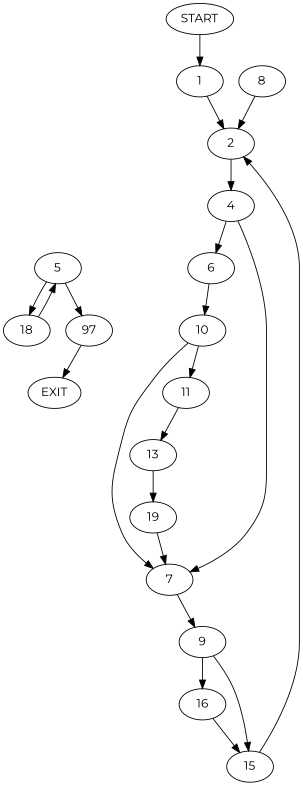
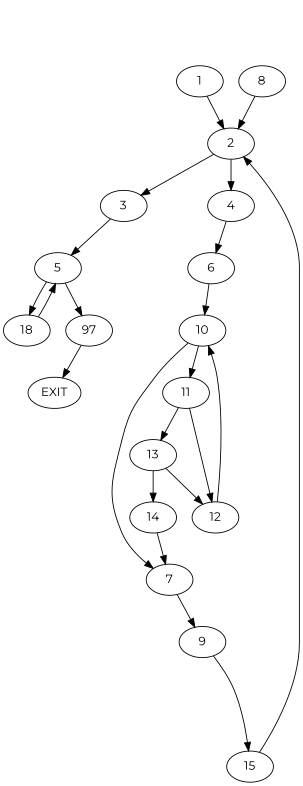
(200, 19) -> none
none -> (124, 206)
(267, 408) -> none
(153, 517) -> (153, 517)
none -> (215, 517)
(202, 704) -> none
